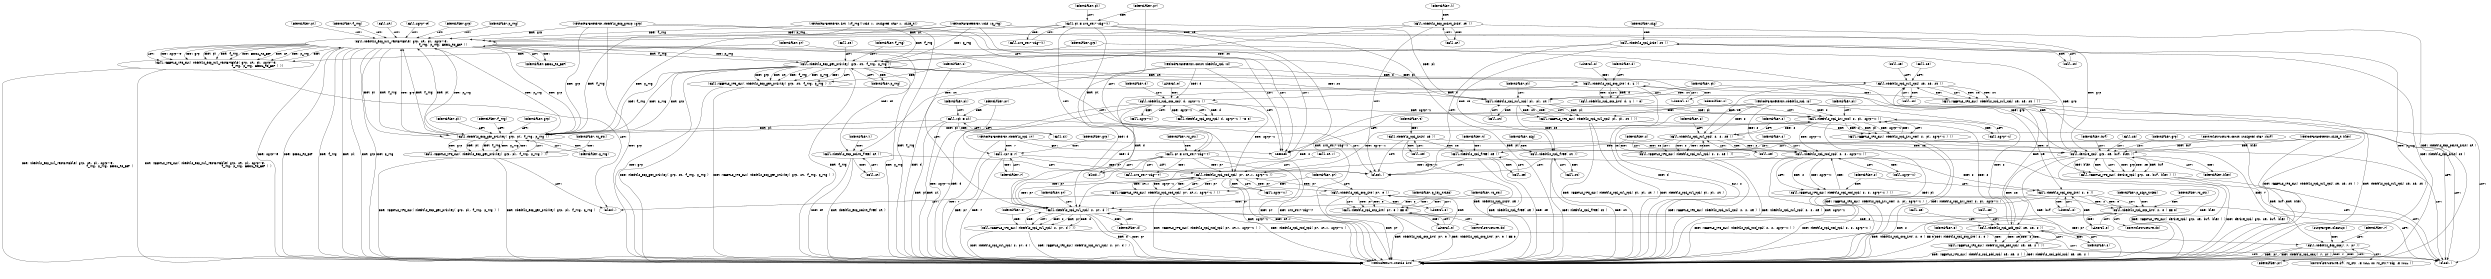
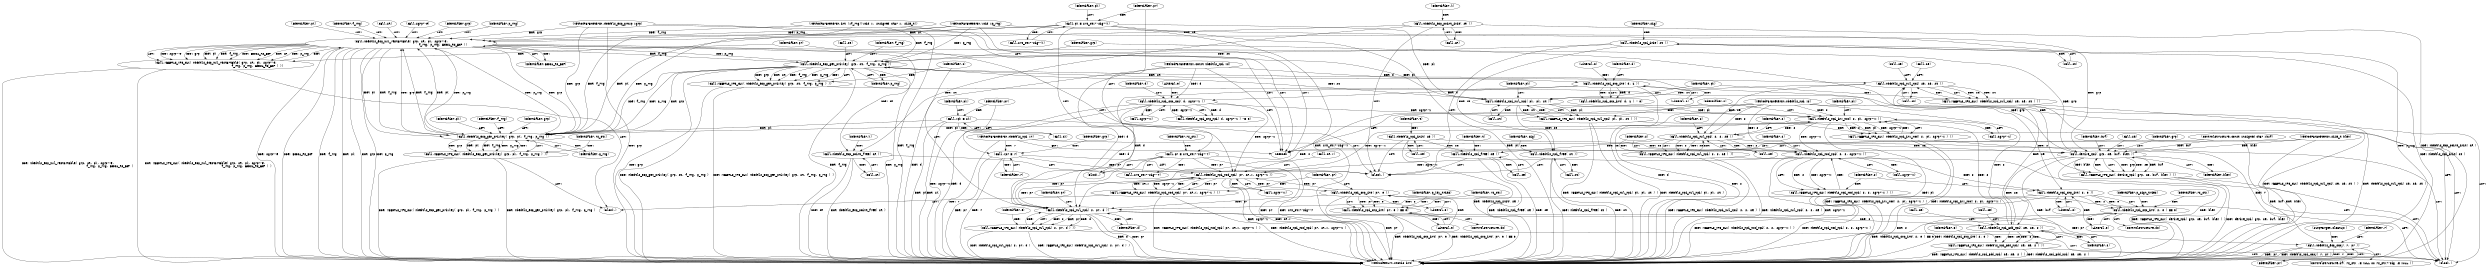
(1107, 124) -> (744, 40)
(1737, 184) -> (1737, 184)
